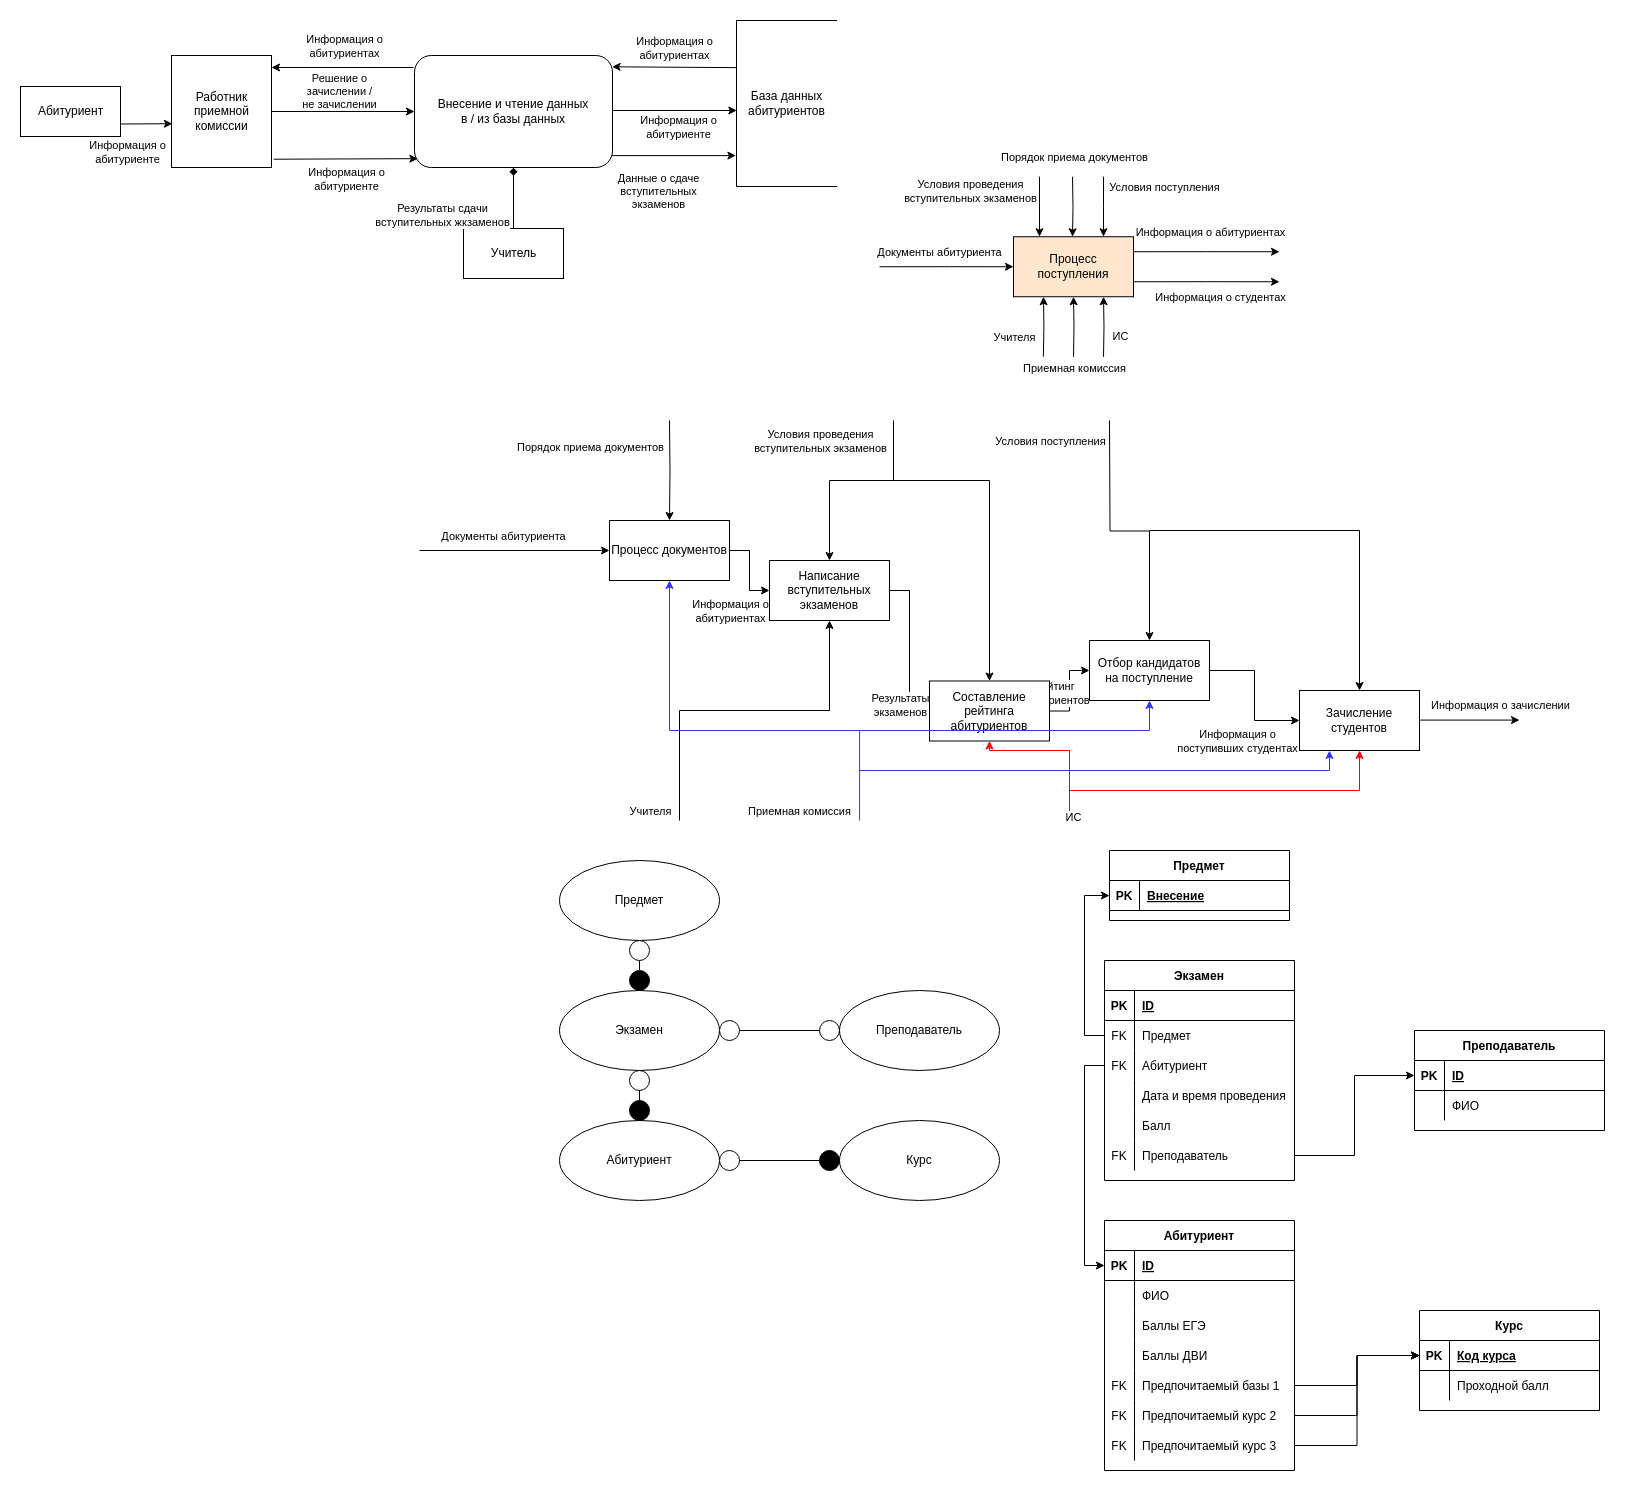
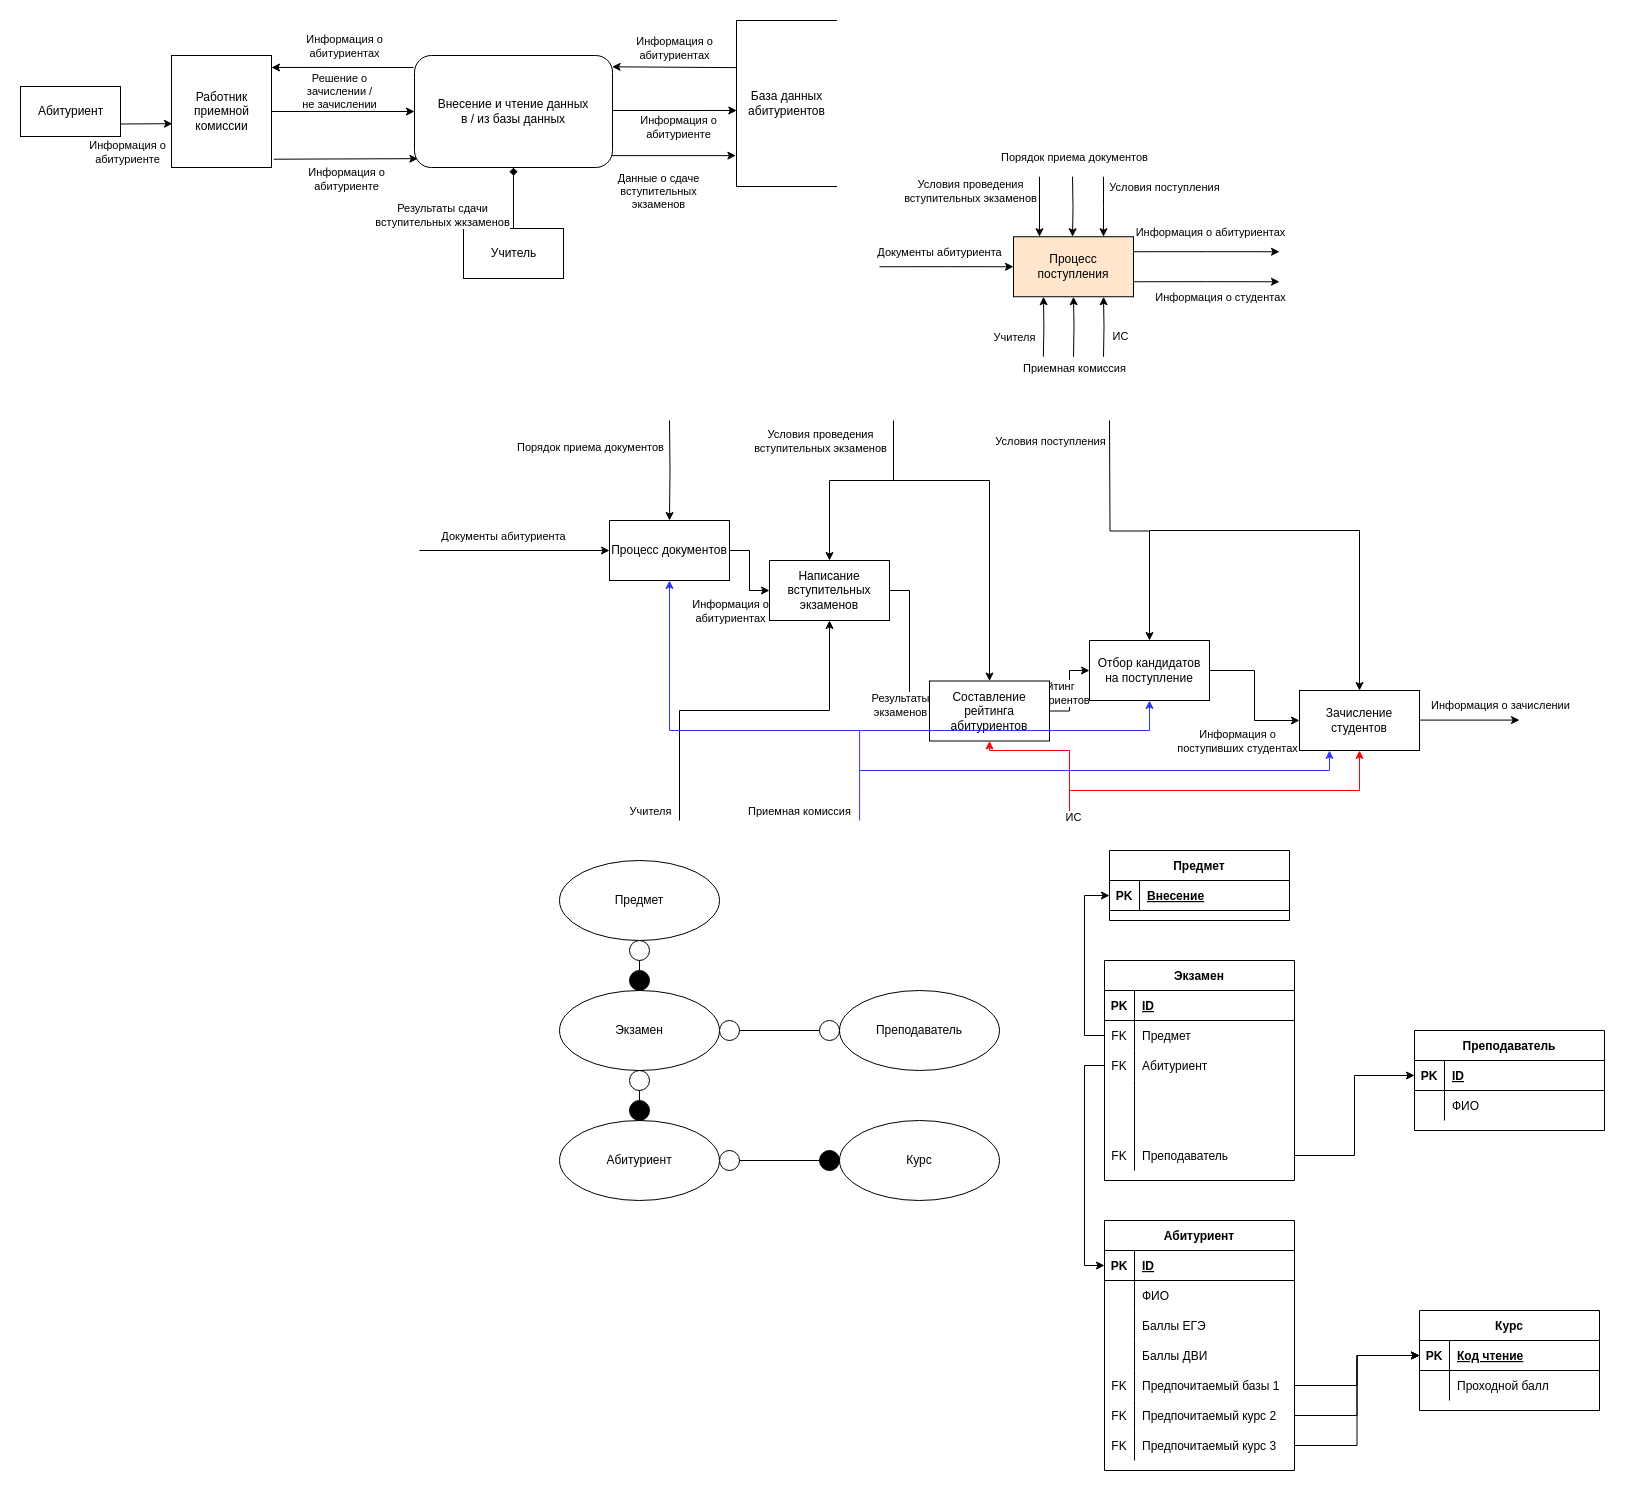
(1215, 1096) -> none
(1215, 1126) -> none
(1486, 1356) -> (1489, 1356)
